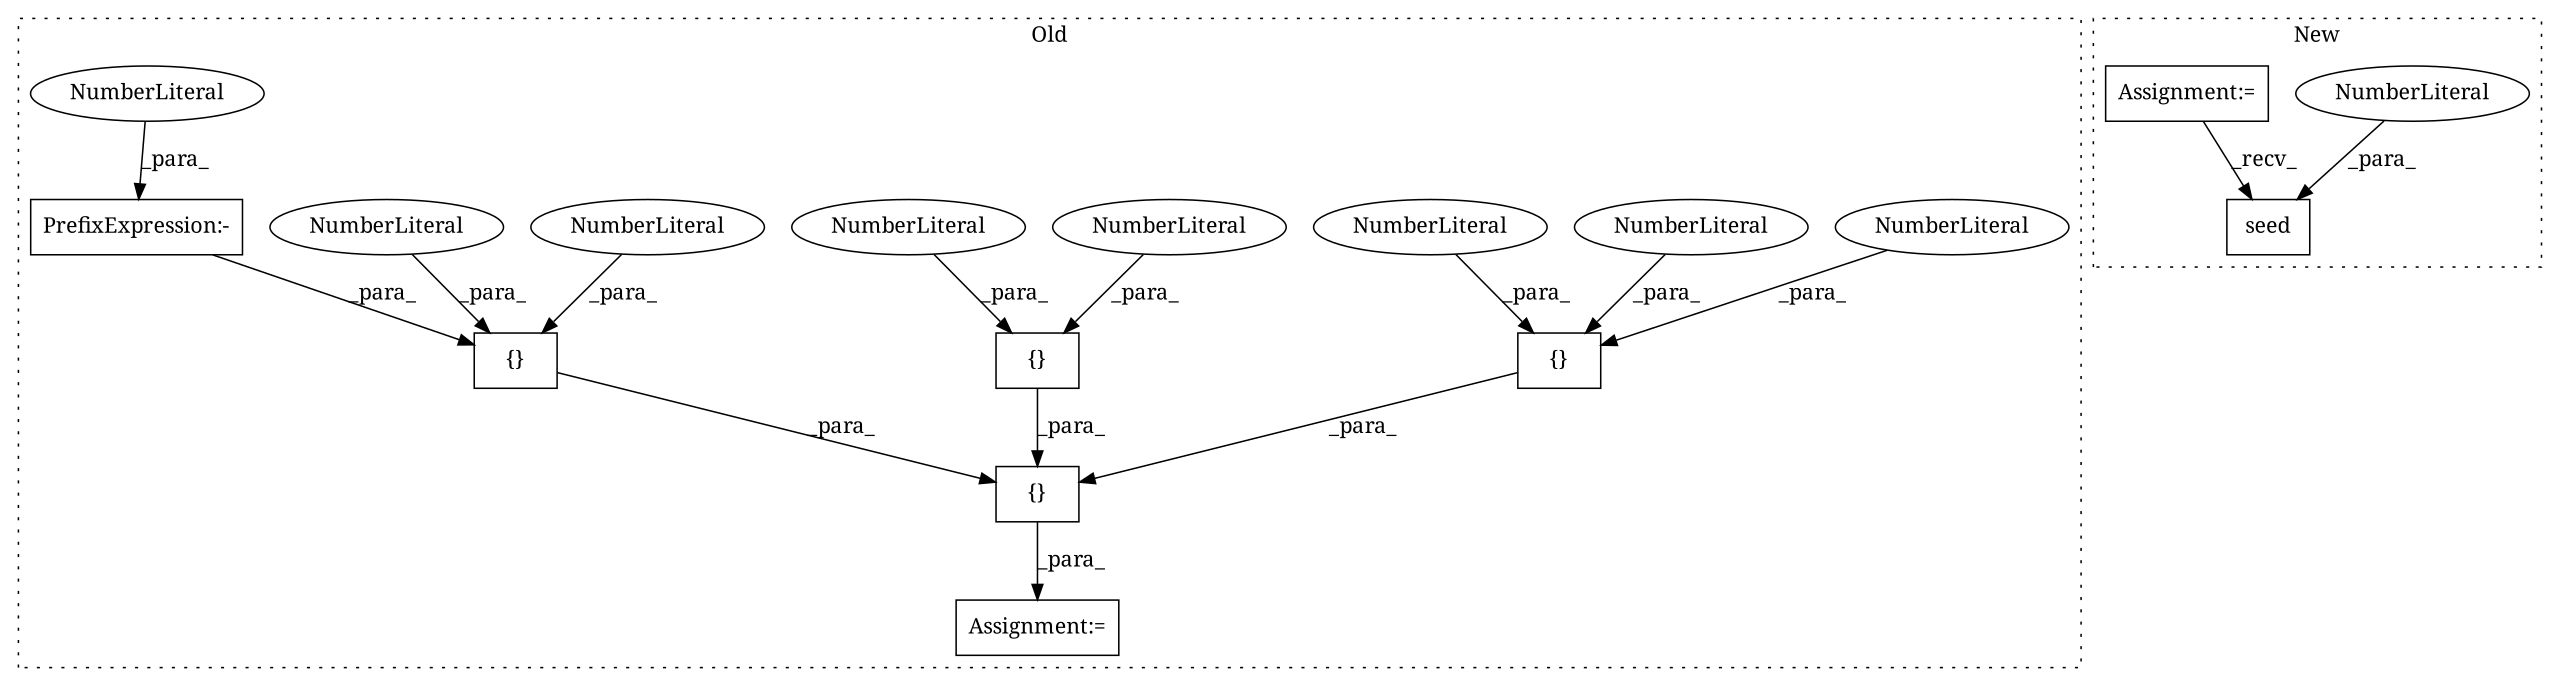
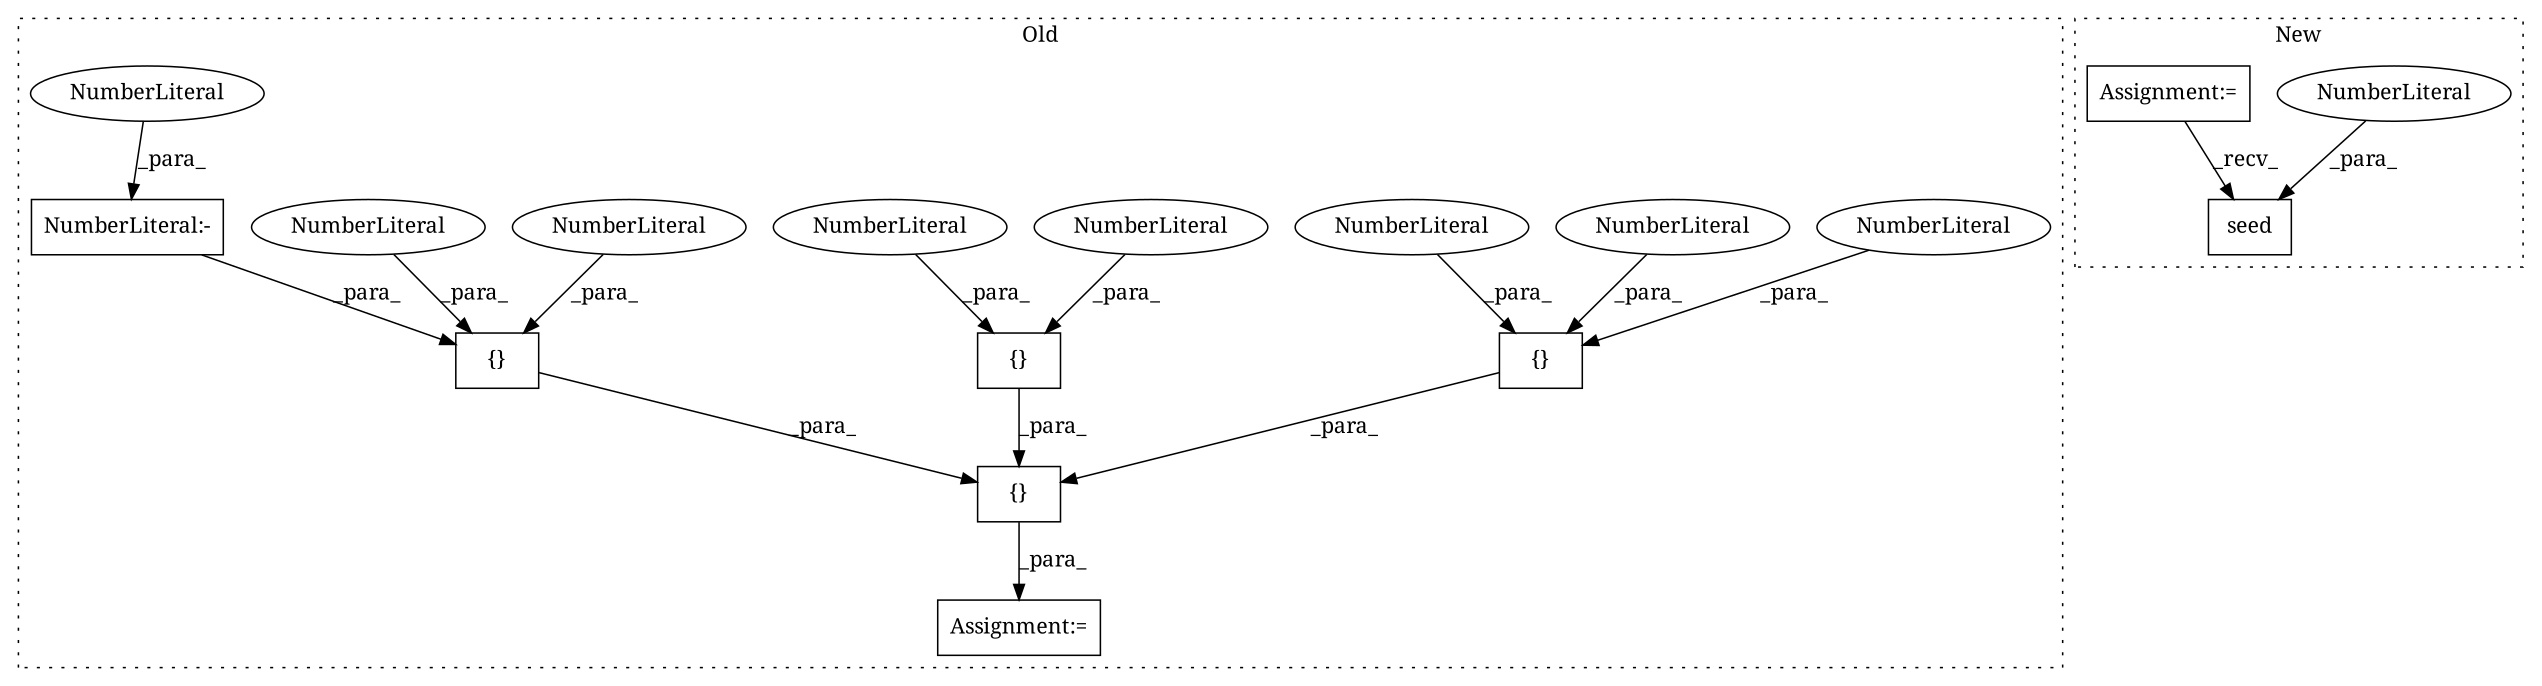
(137, 227) -> (127, 227)
